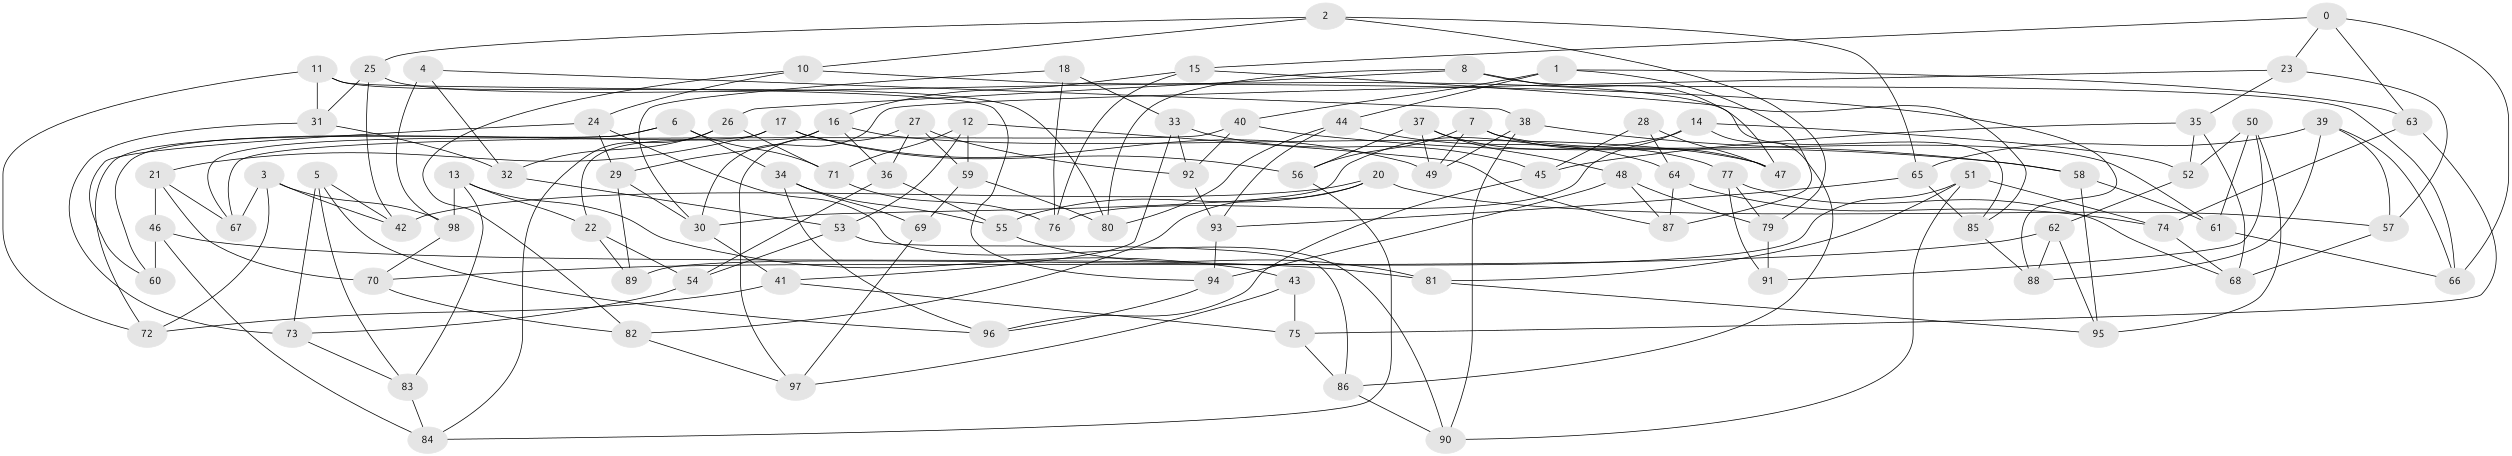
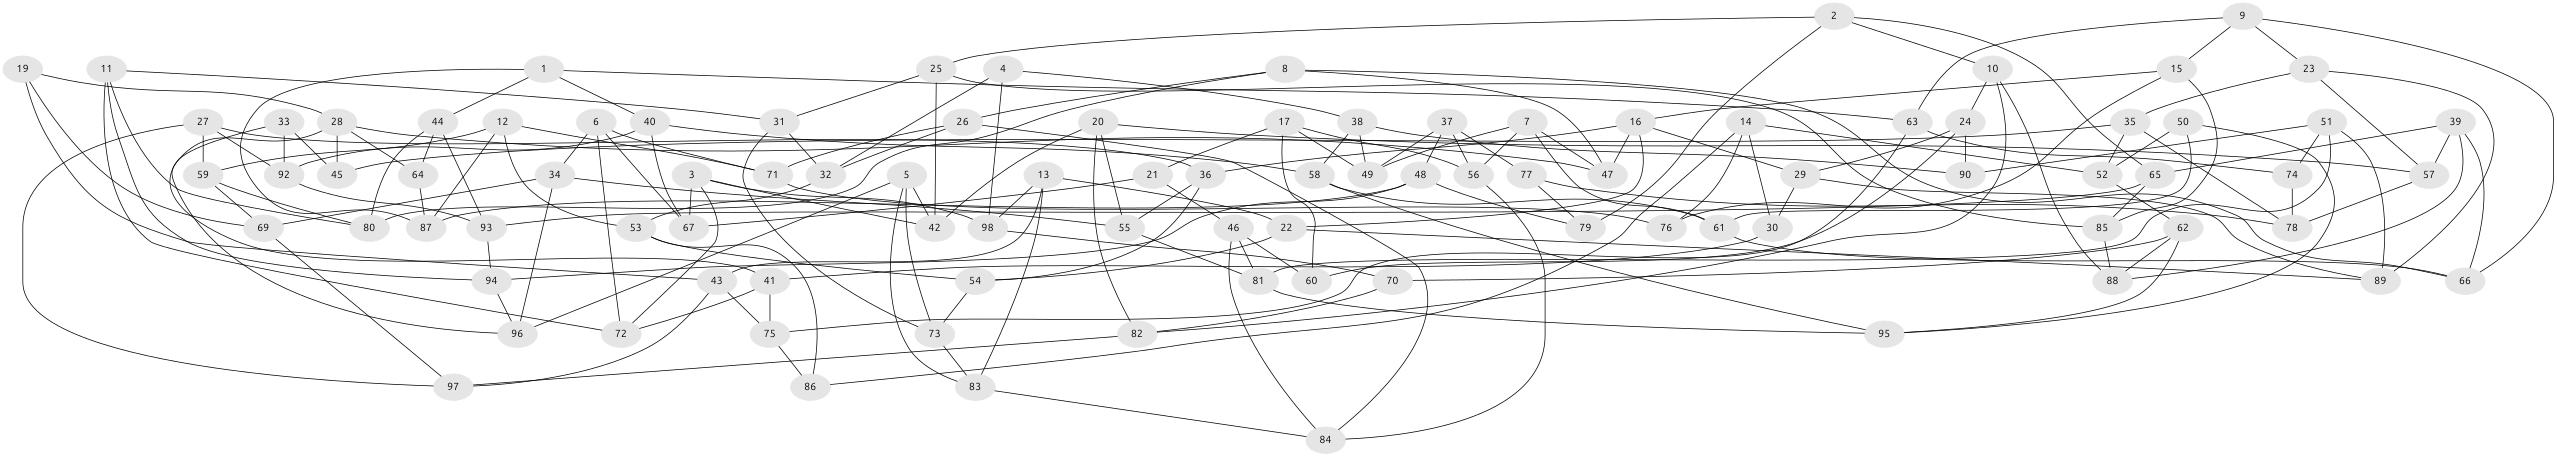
(2327, 16) -> (2243, 16)
none -> (23, 69)
(1064, 69) -> none
(1338, 90) -> (2492, 129)
(1813, 208) -> none
(245, 258) -> none
(1256, 280) -> (215, 240)
(1768, 281) -> none
(2236, 281) -> (2292, 228)
(1394, 414) -> none
